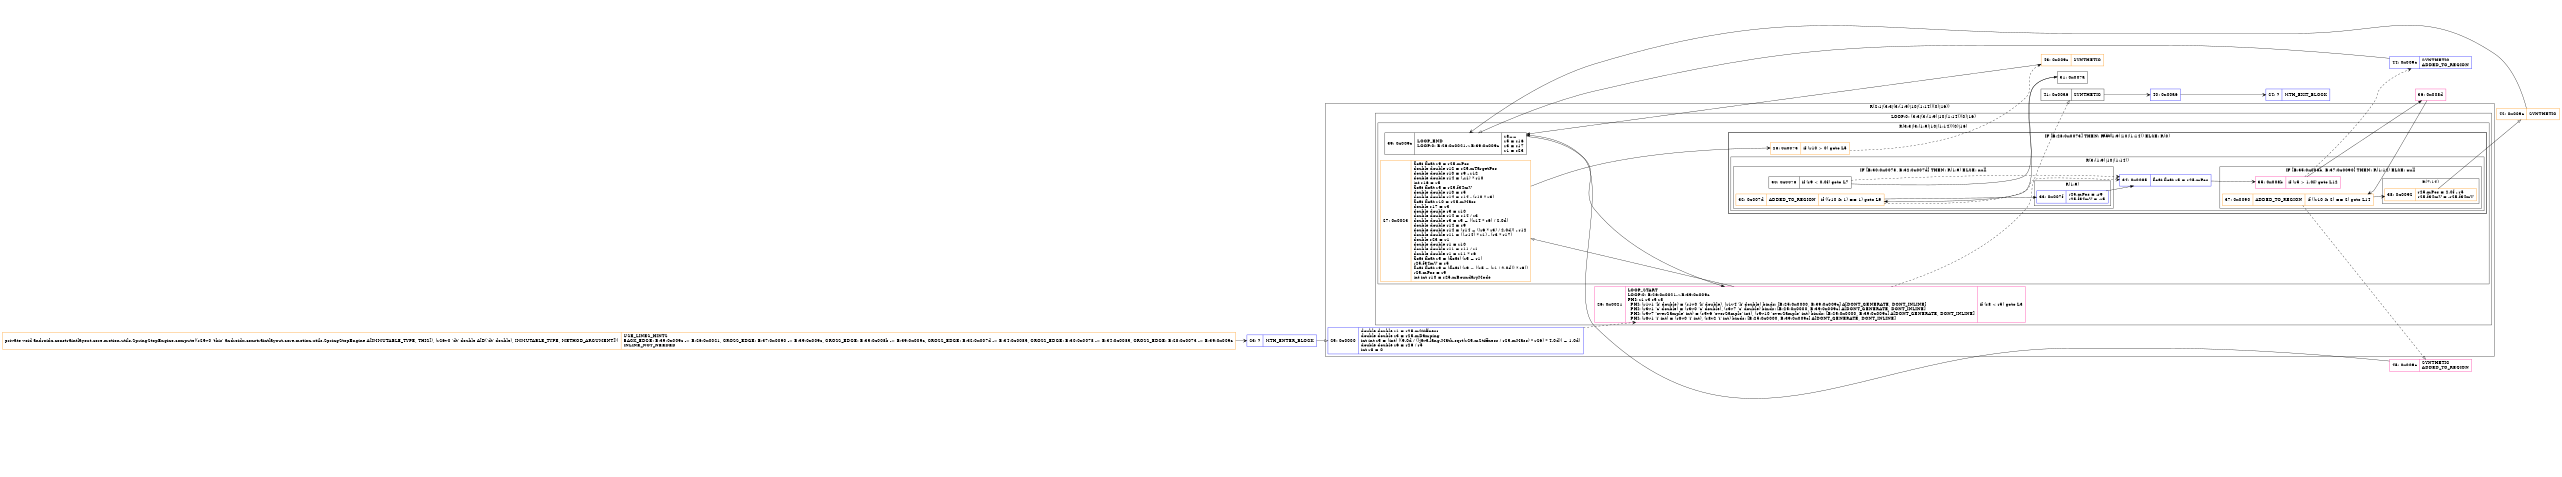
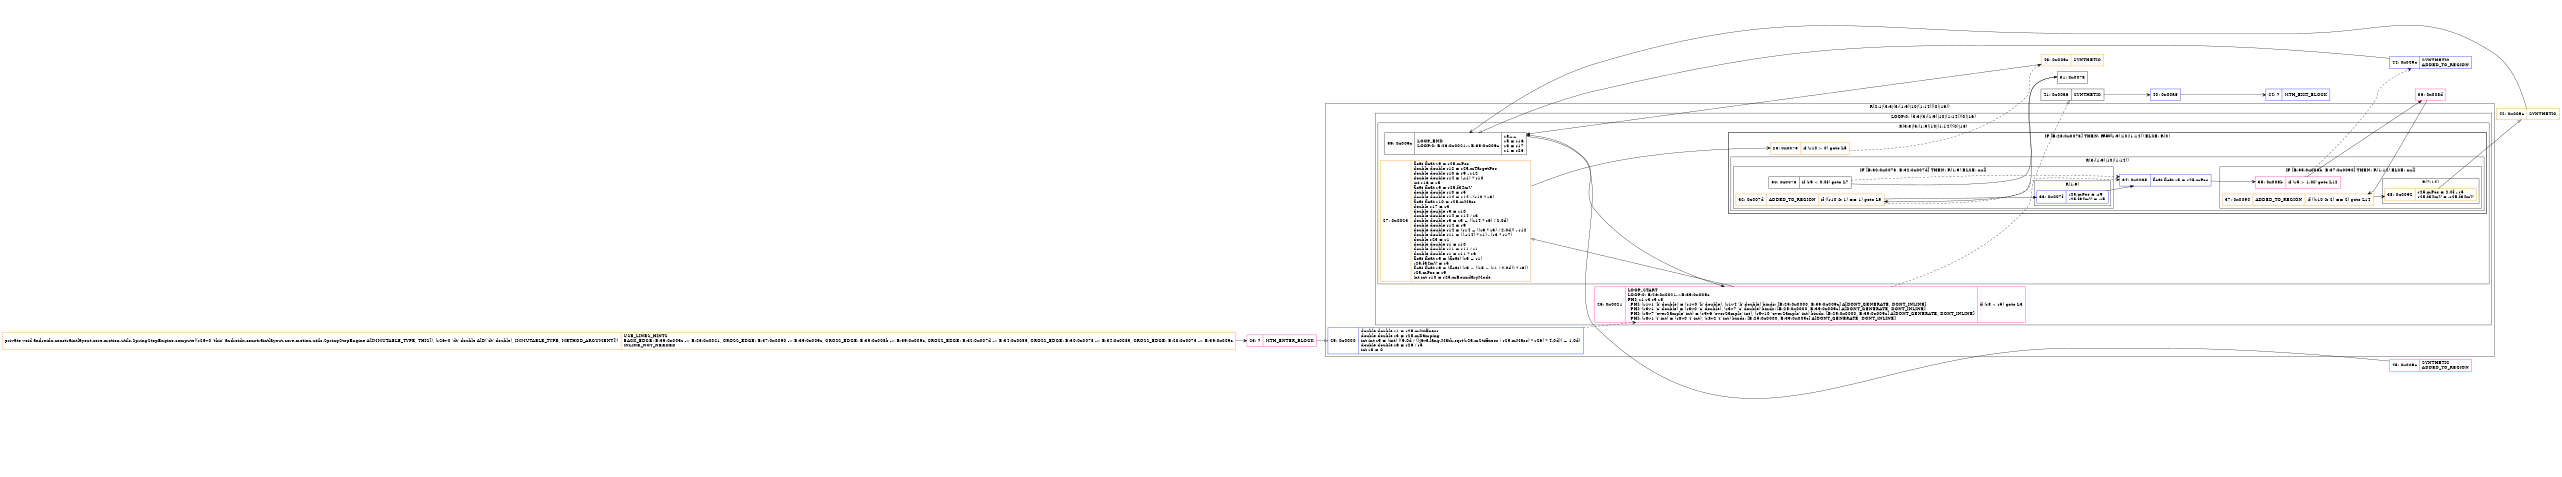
(2363, 281) -> none
(1282, 341) -> (1282, 341)
